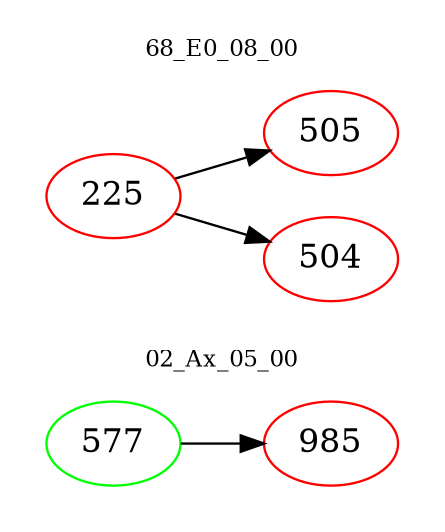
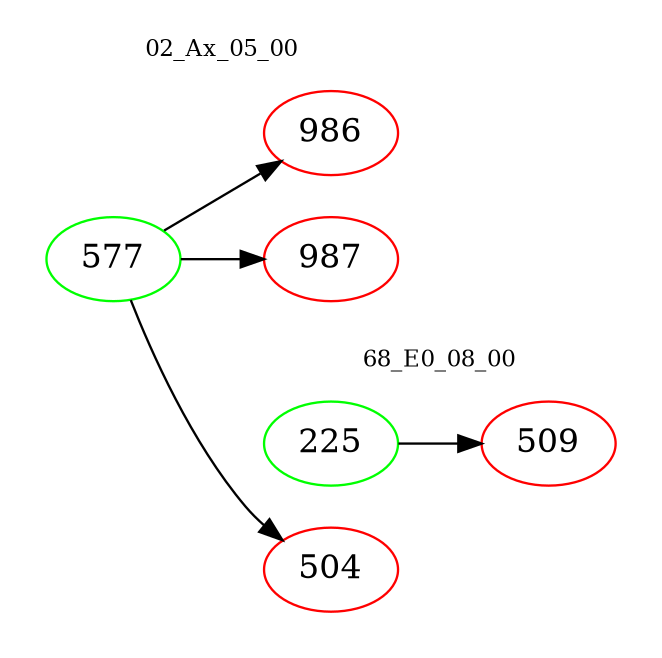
none -> (331, 133)
(331, 133) -> (549, 444)
(113, 196) -> (331, 444)
(211, 224) -> (187, 419)
(331, 444) -> (331, 259)
